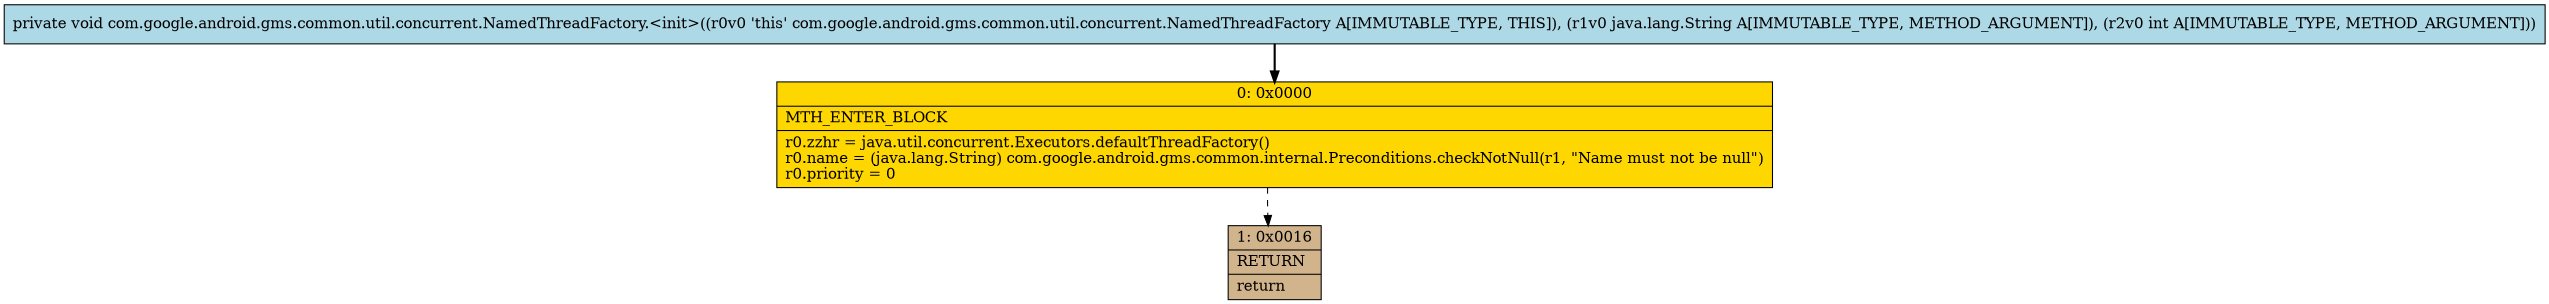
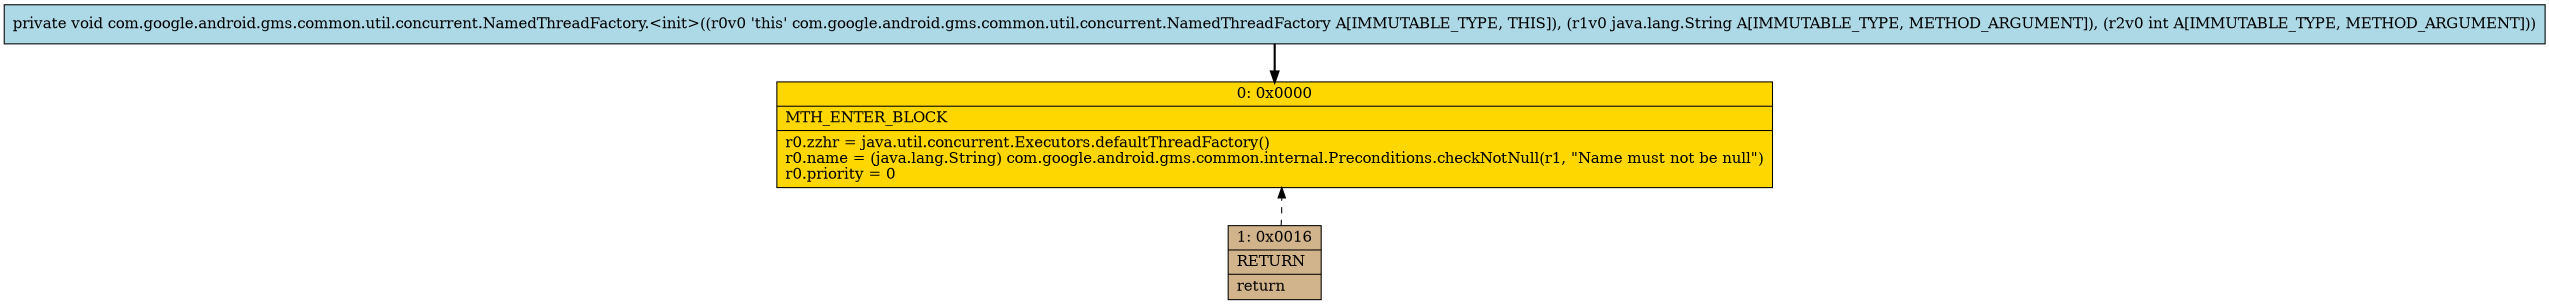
(1268, 201) -> (1282, 212)
